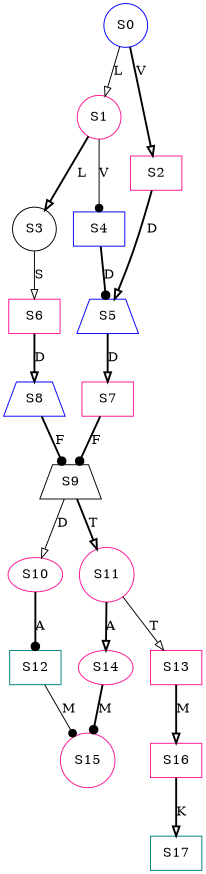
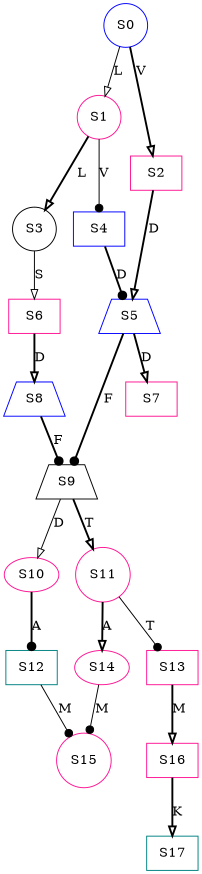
(91, 437) -> (100, 396)
(140, 620) -> (137, 620)
(98, 705) -> (95, 705)
